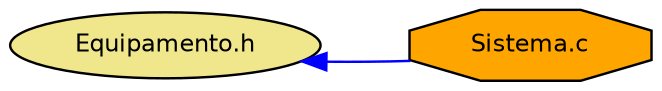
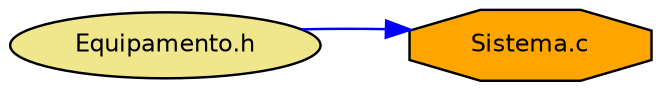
(368, 62) -> (344, 29)
